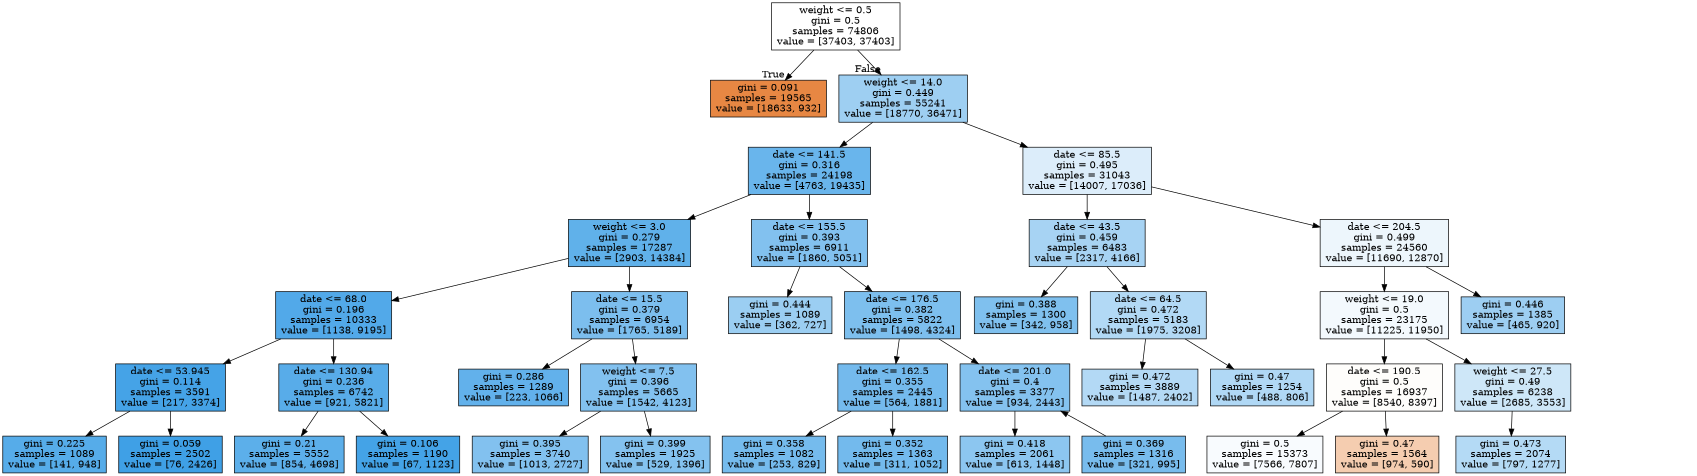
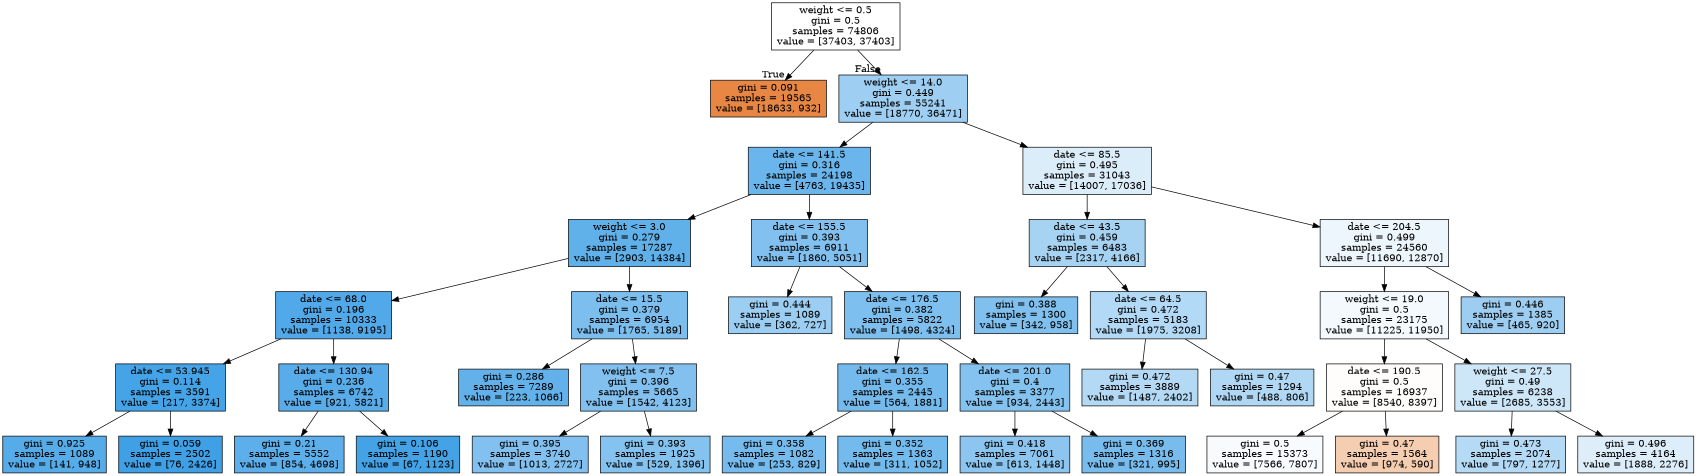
(514, 388) -> (514, 388)
(1262, 388) -> (1262, 388)
(1087, 425) -> (1071, 422)
(55, 455) -> (55, 455)
(655, 455) -> (655, 455)
(1015, 455) -> (1015, 455)
none -> (1636, 455)
